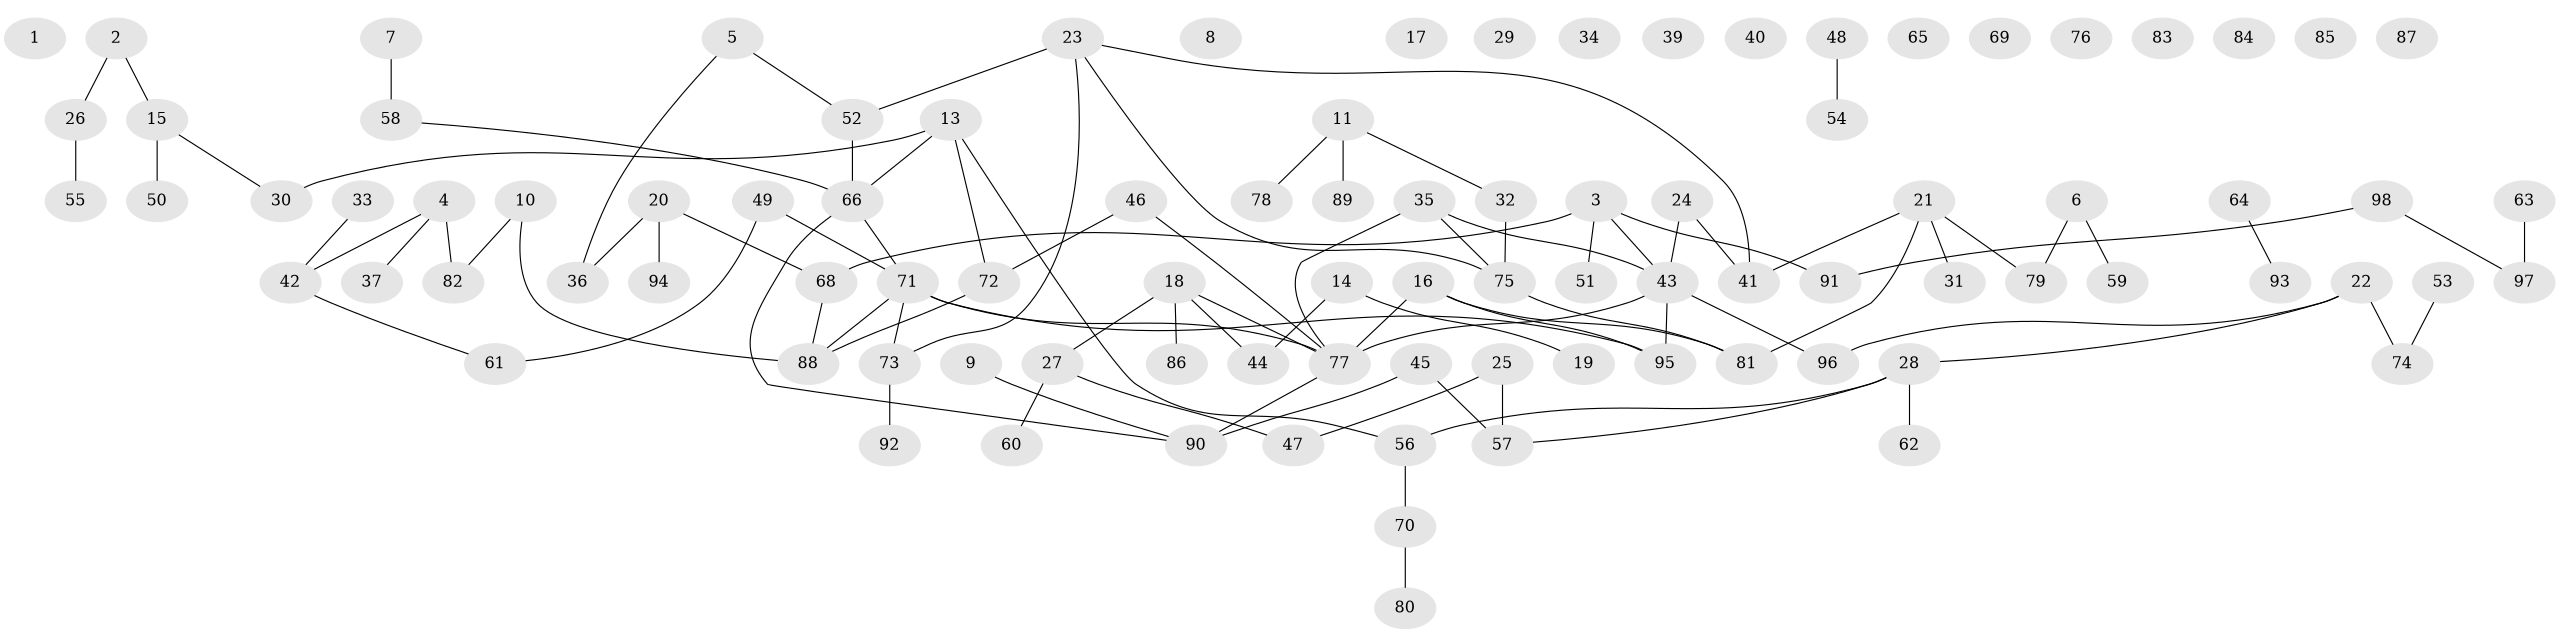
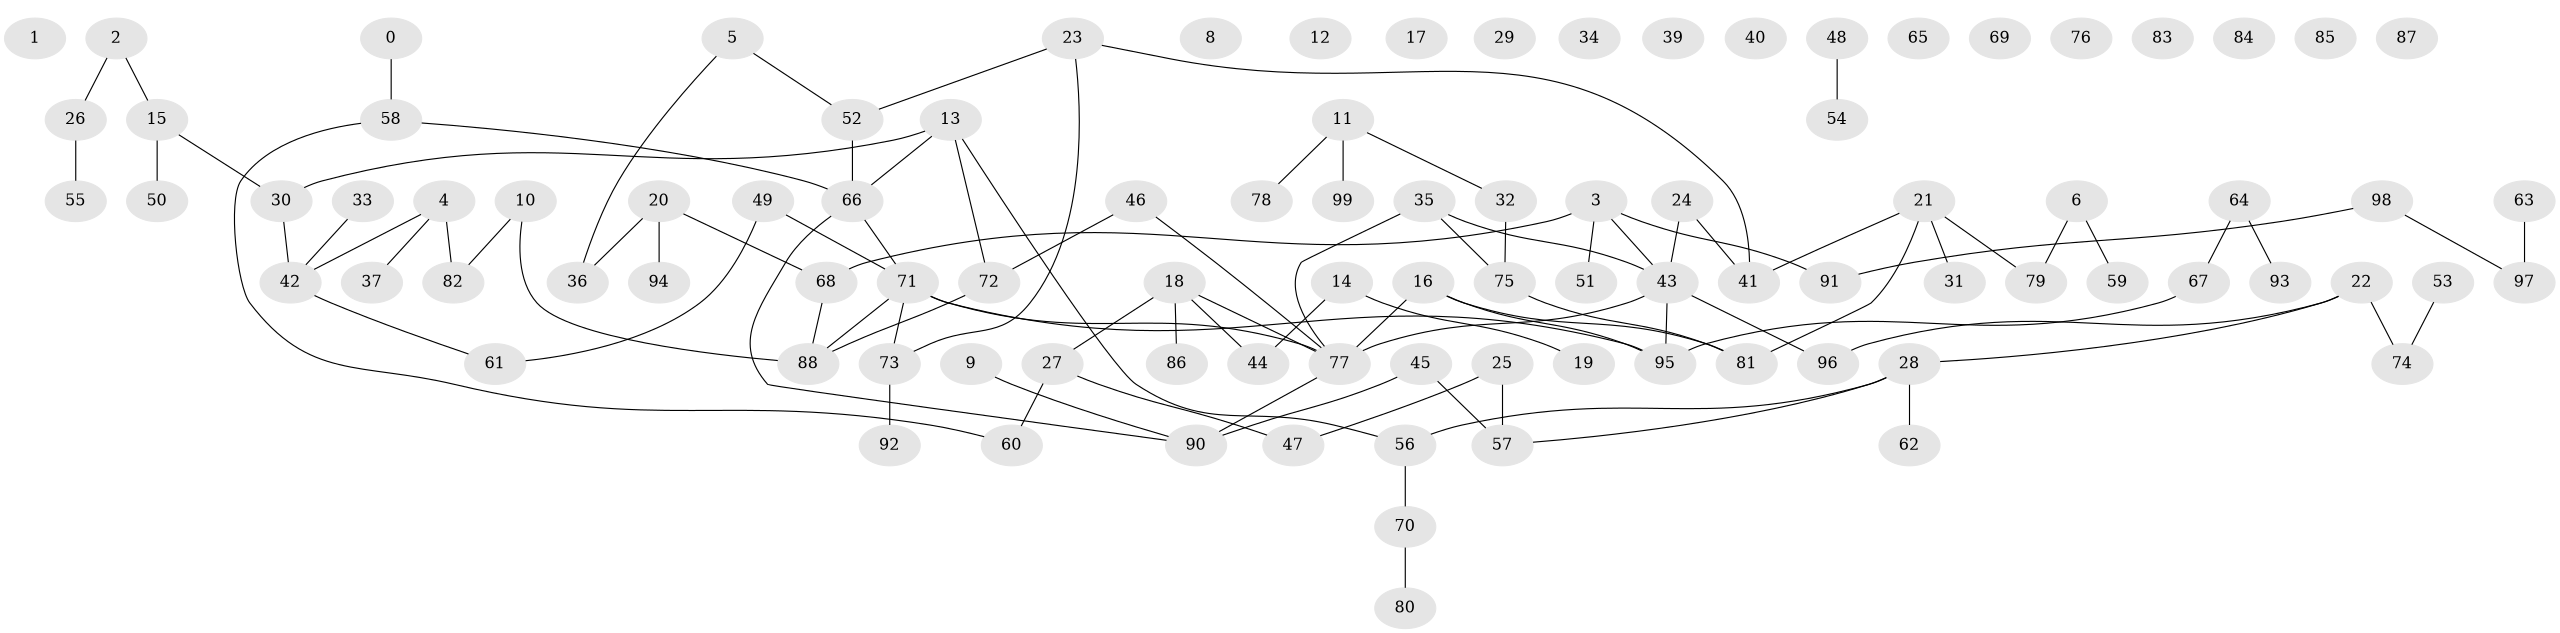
(391, 38) -> (391, 38)
none -> (1320, 38)
(1343, 201) -> (1343, 201)
(1245, 233) -> none
none -> (286, 242)
none -> (2199, 283)
none -> (476, 389)
